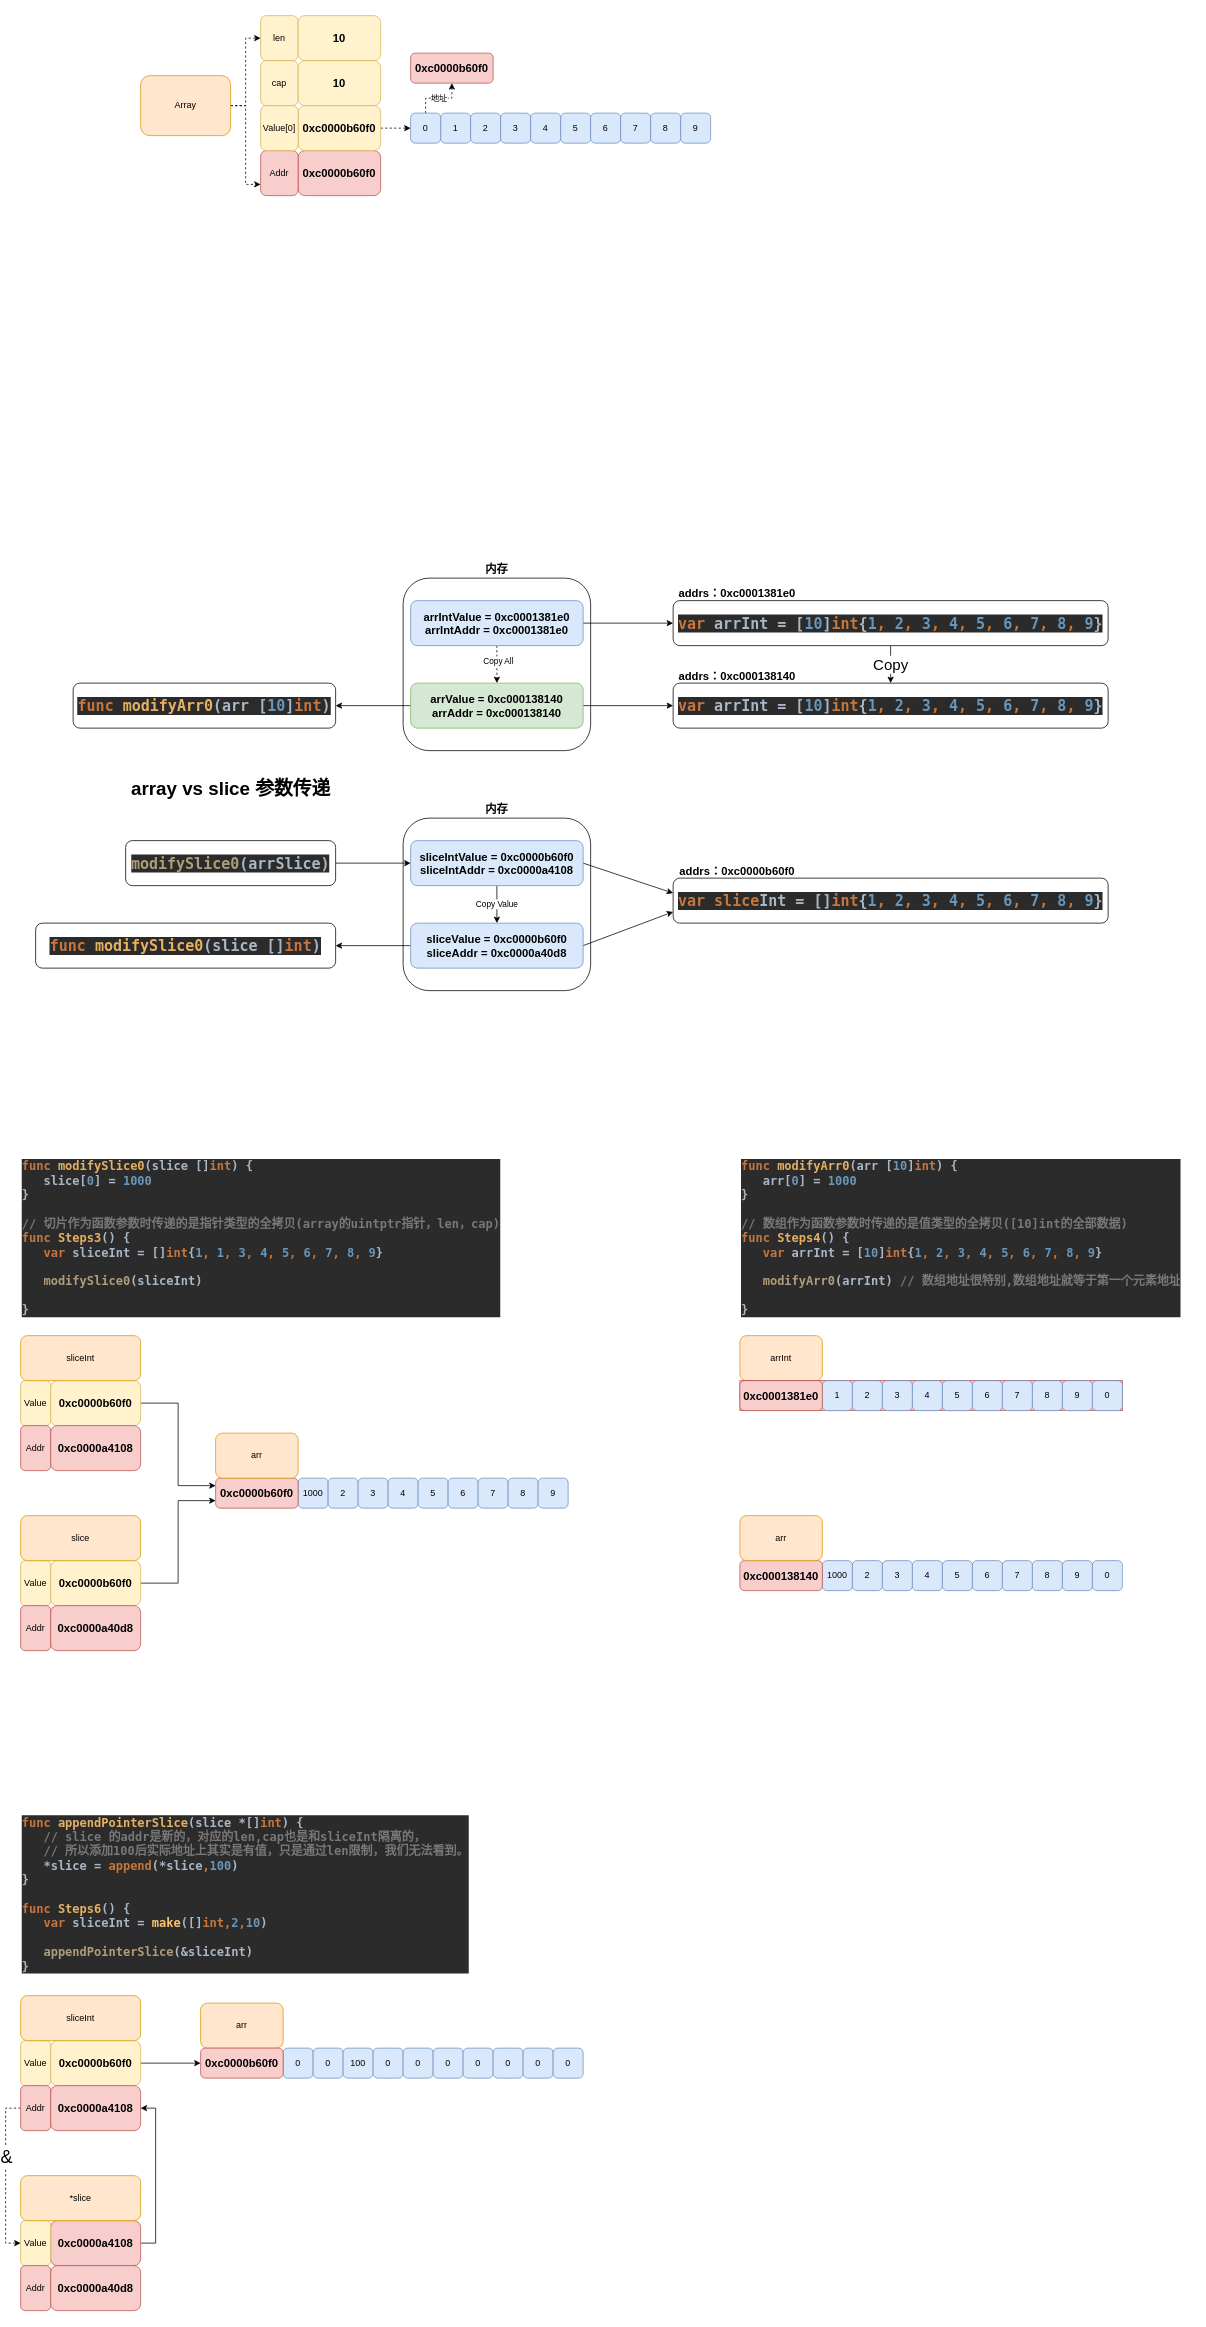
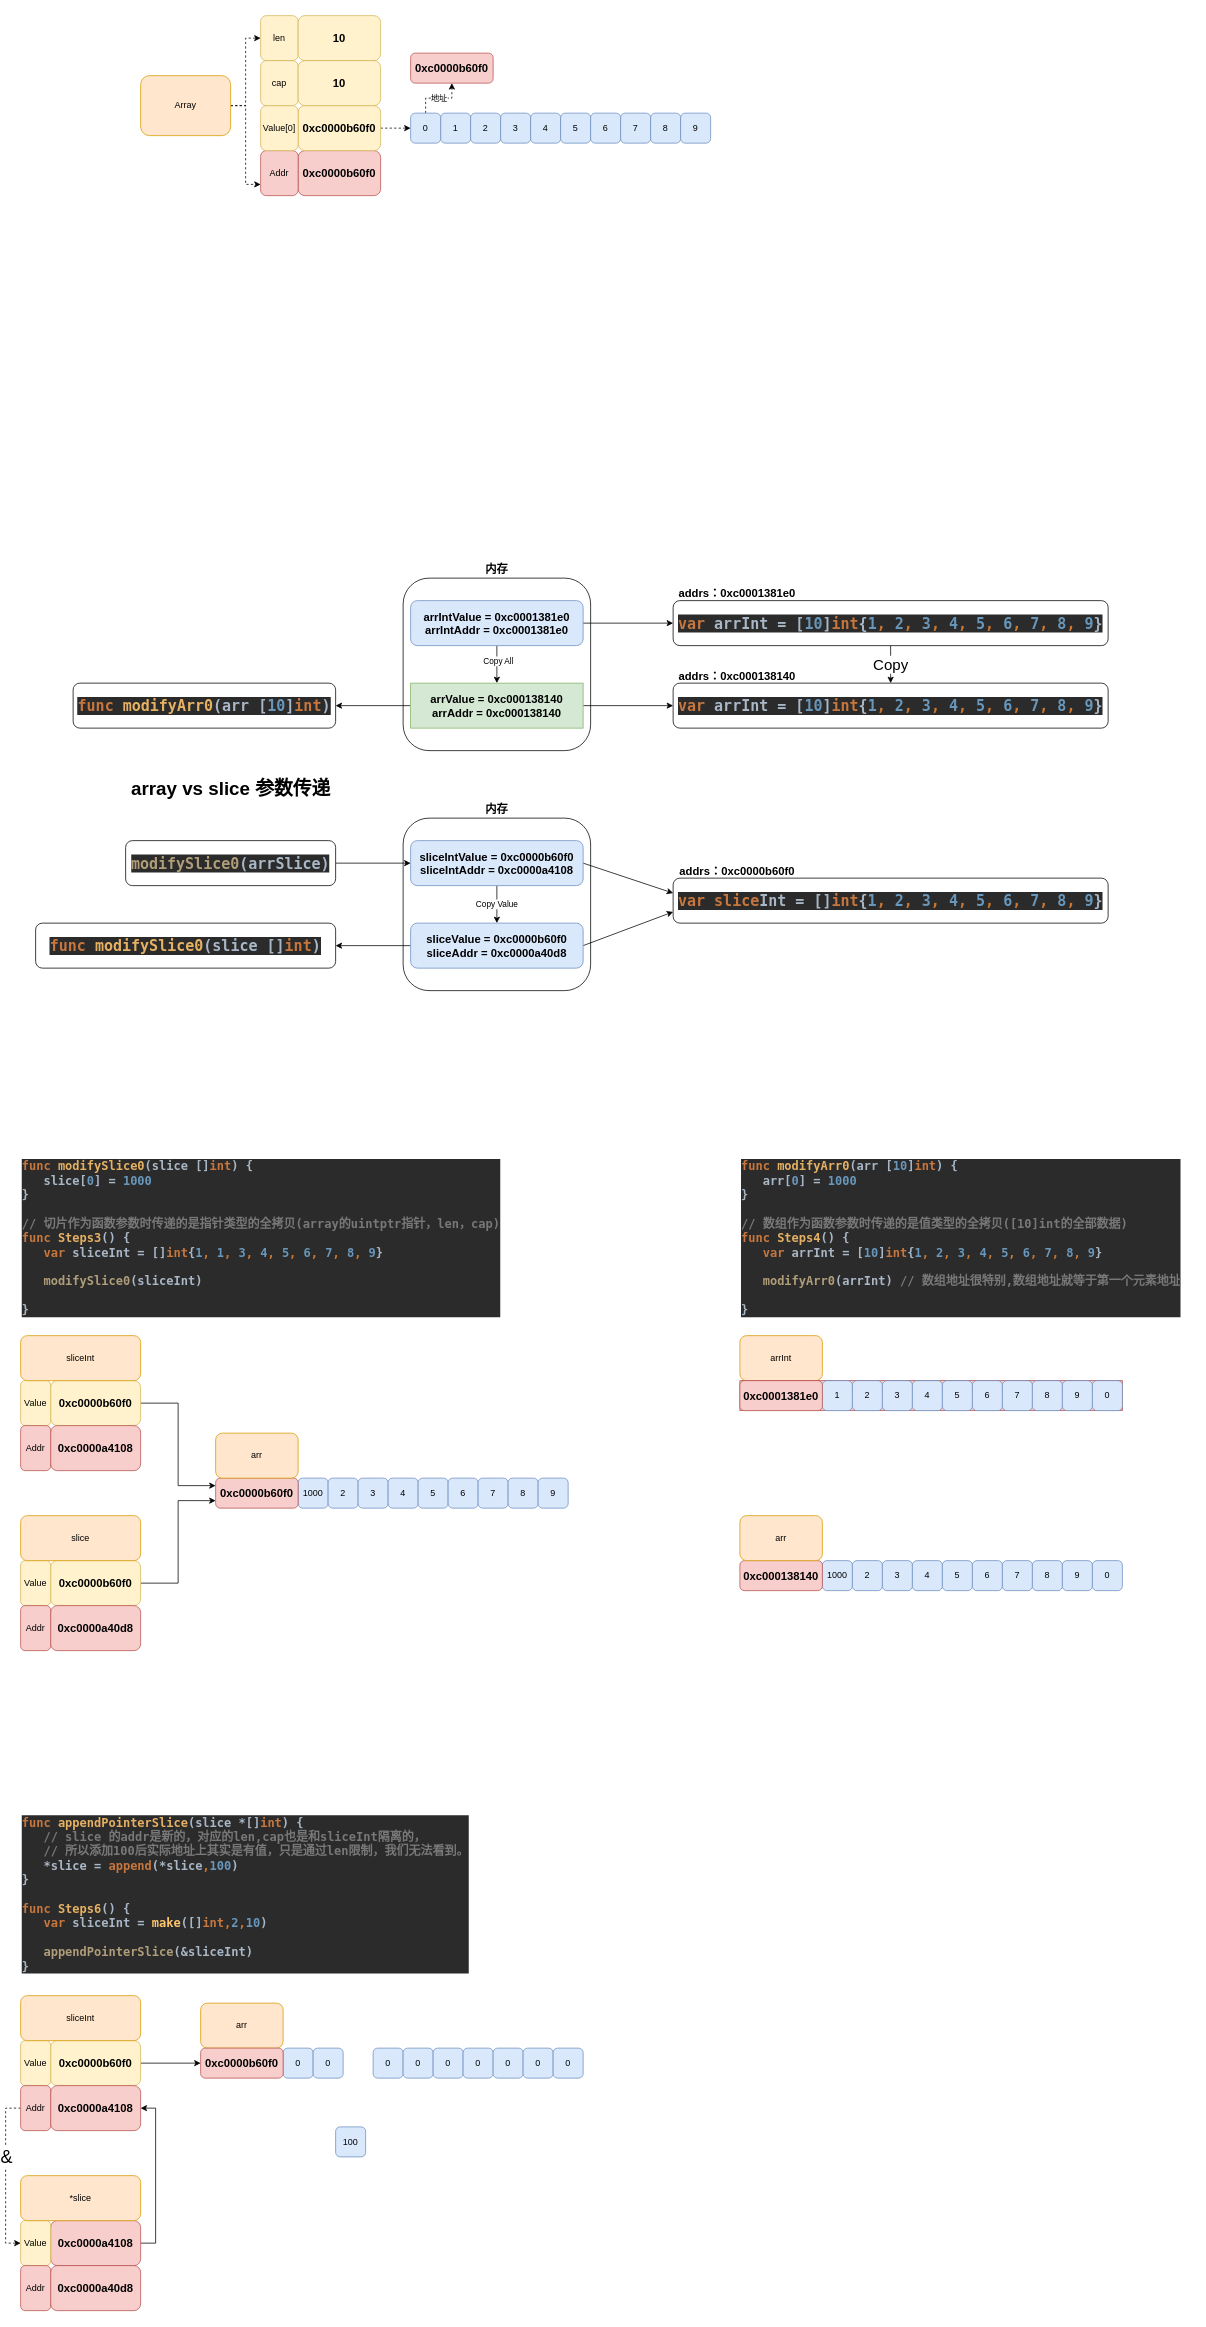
(497, 671) -> (497, 671)
(497, 705) -> (497, 705)
(358, 2063) -> (351, 2142)
